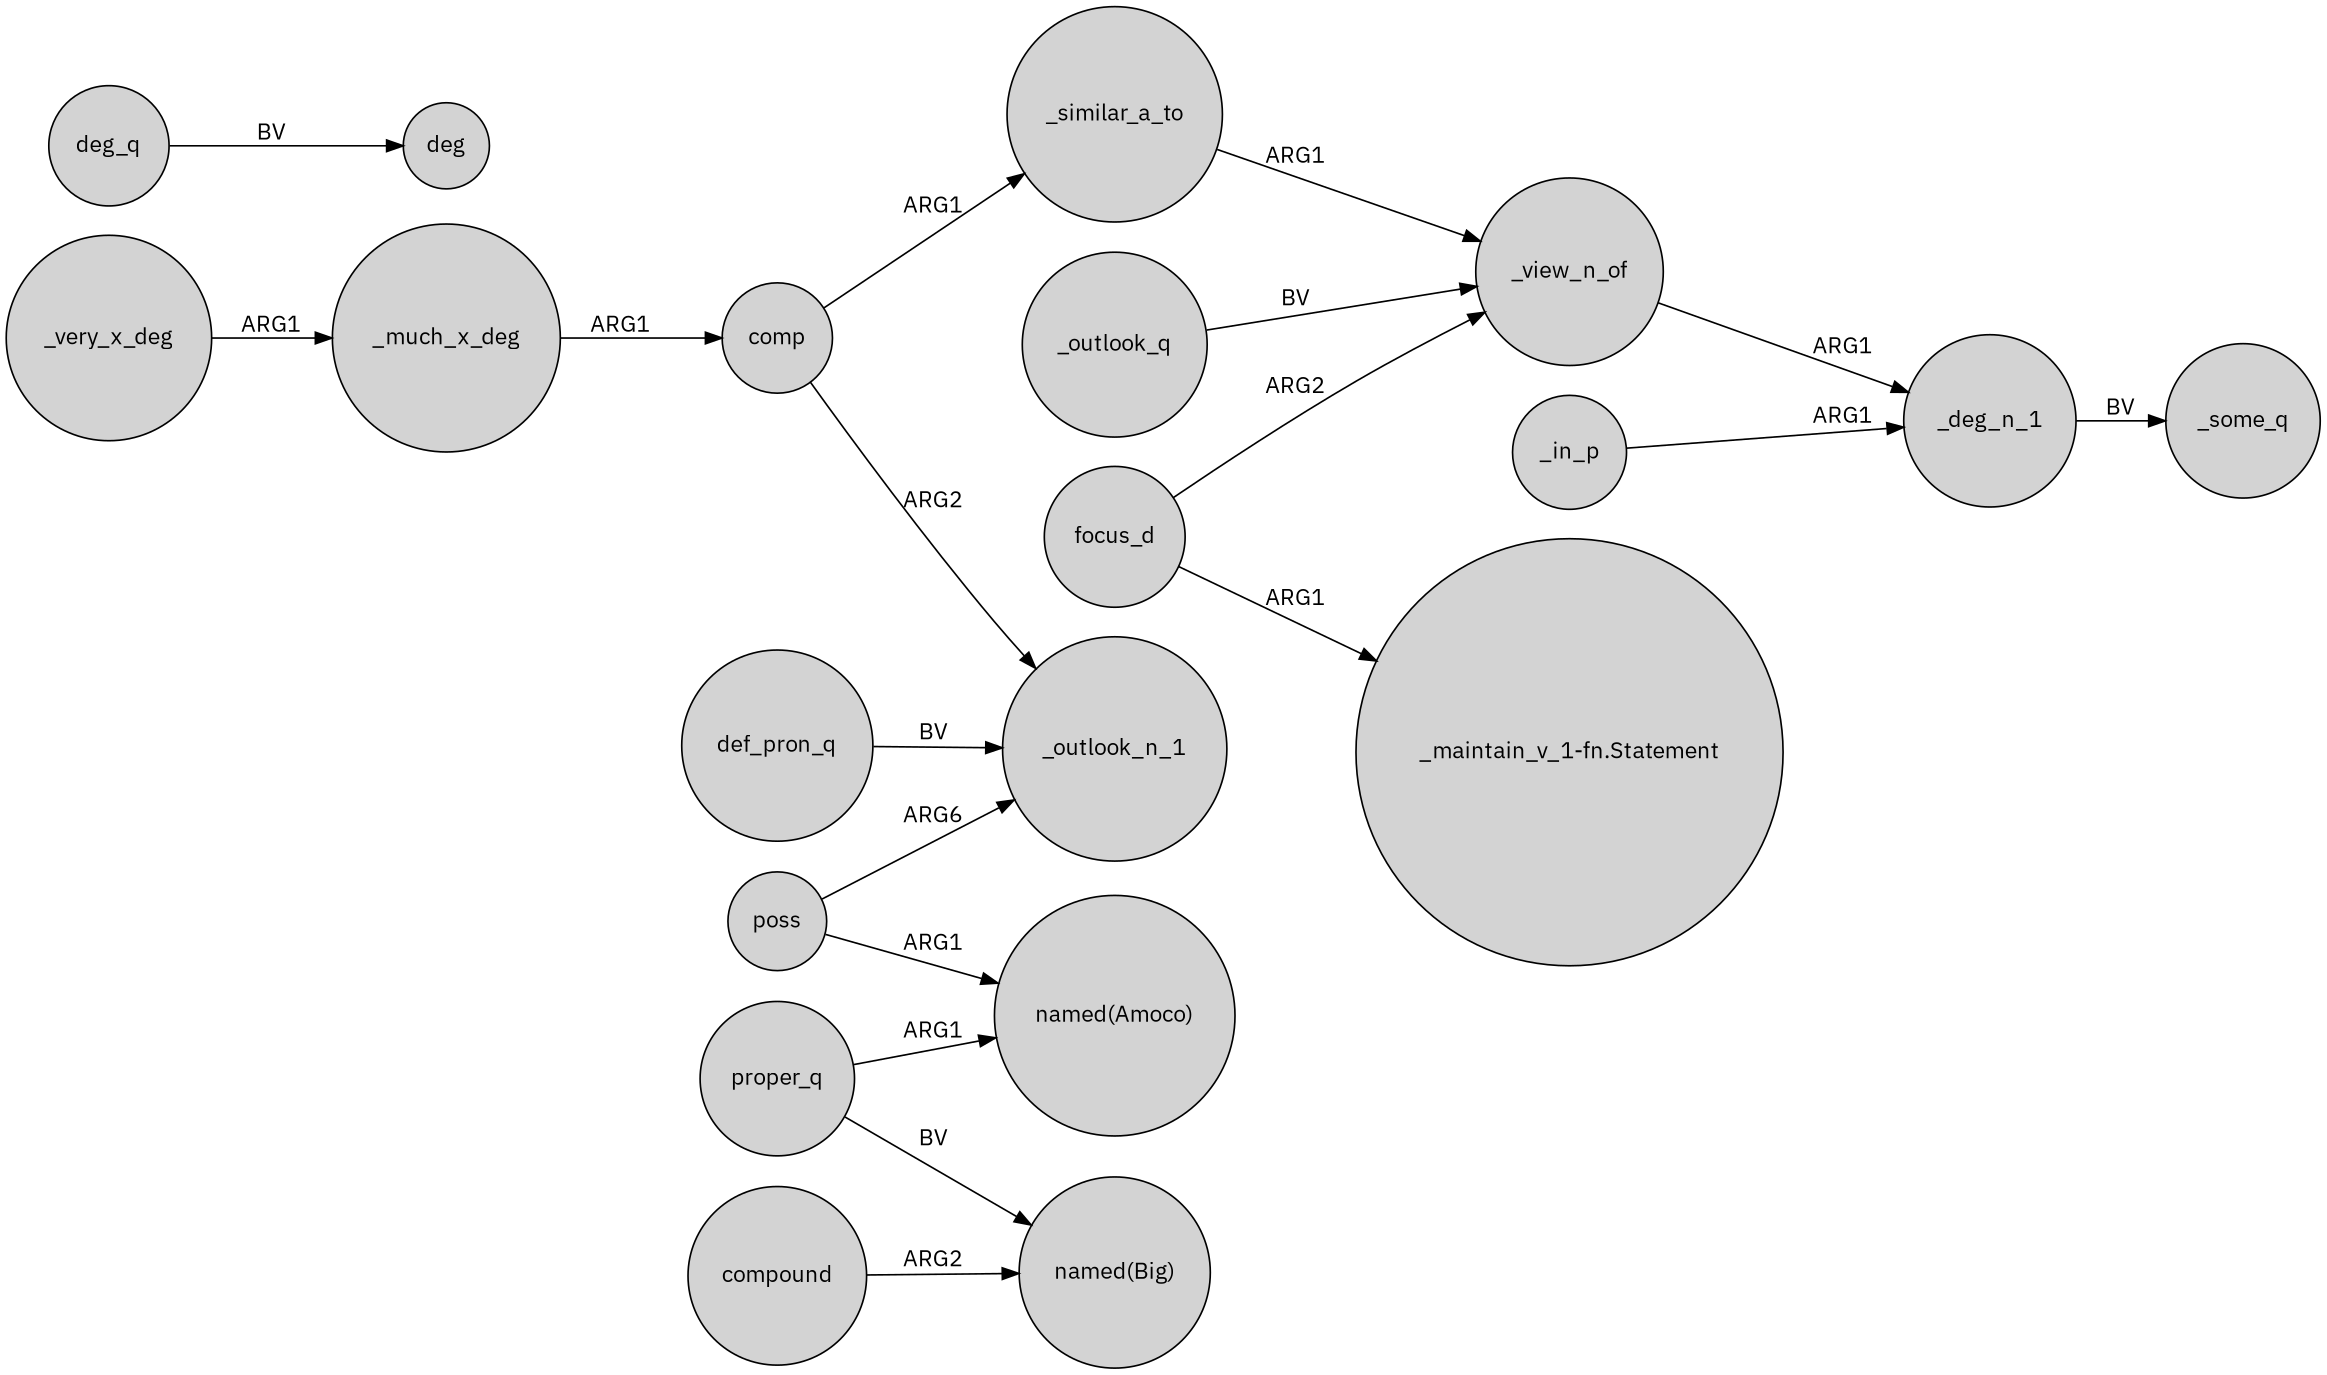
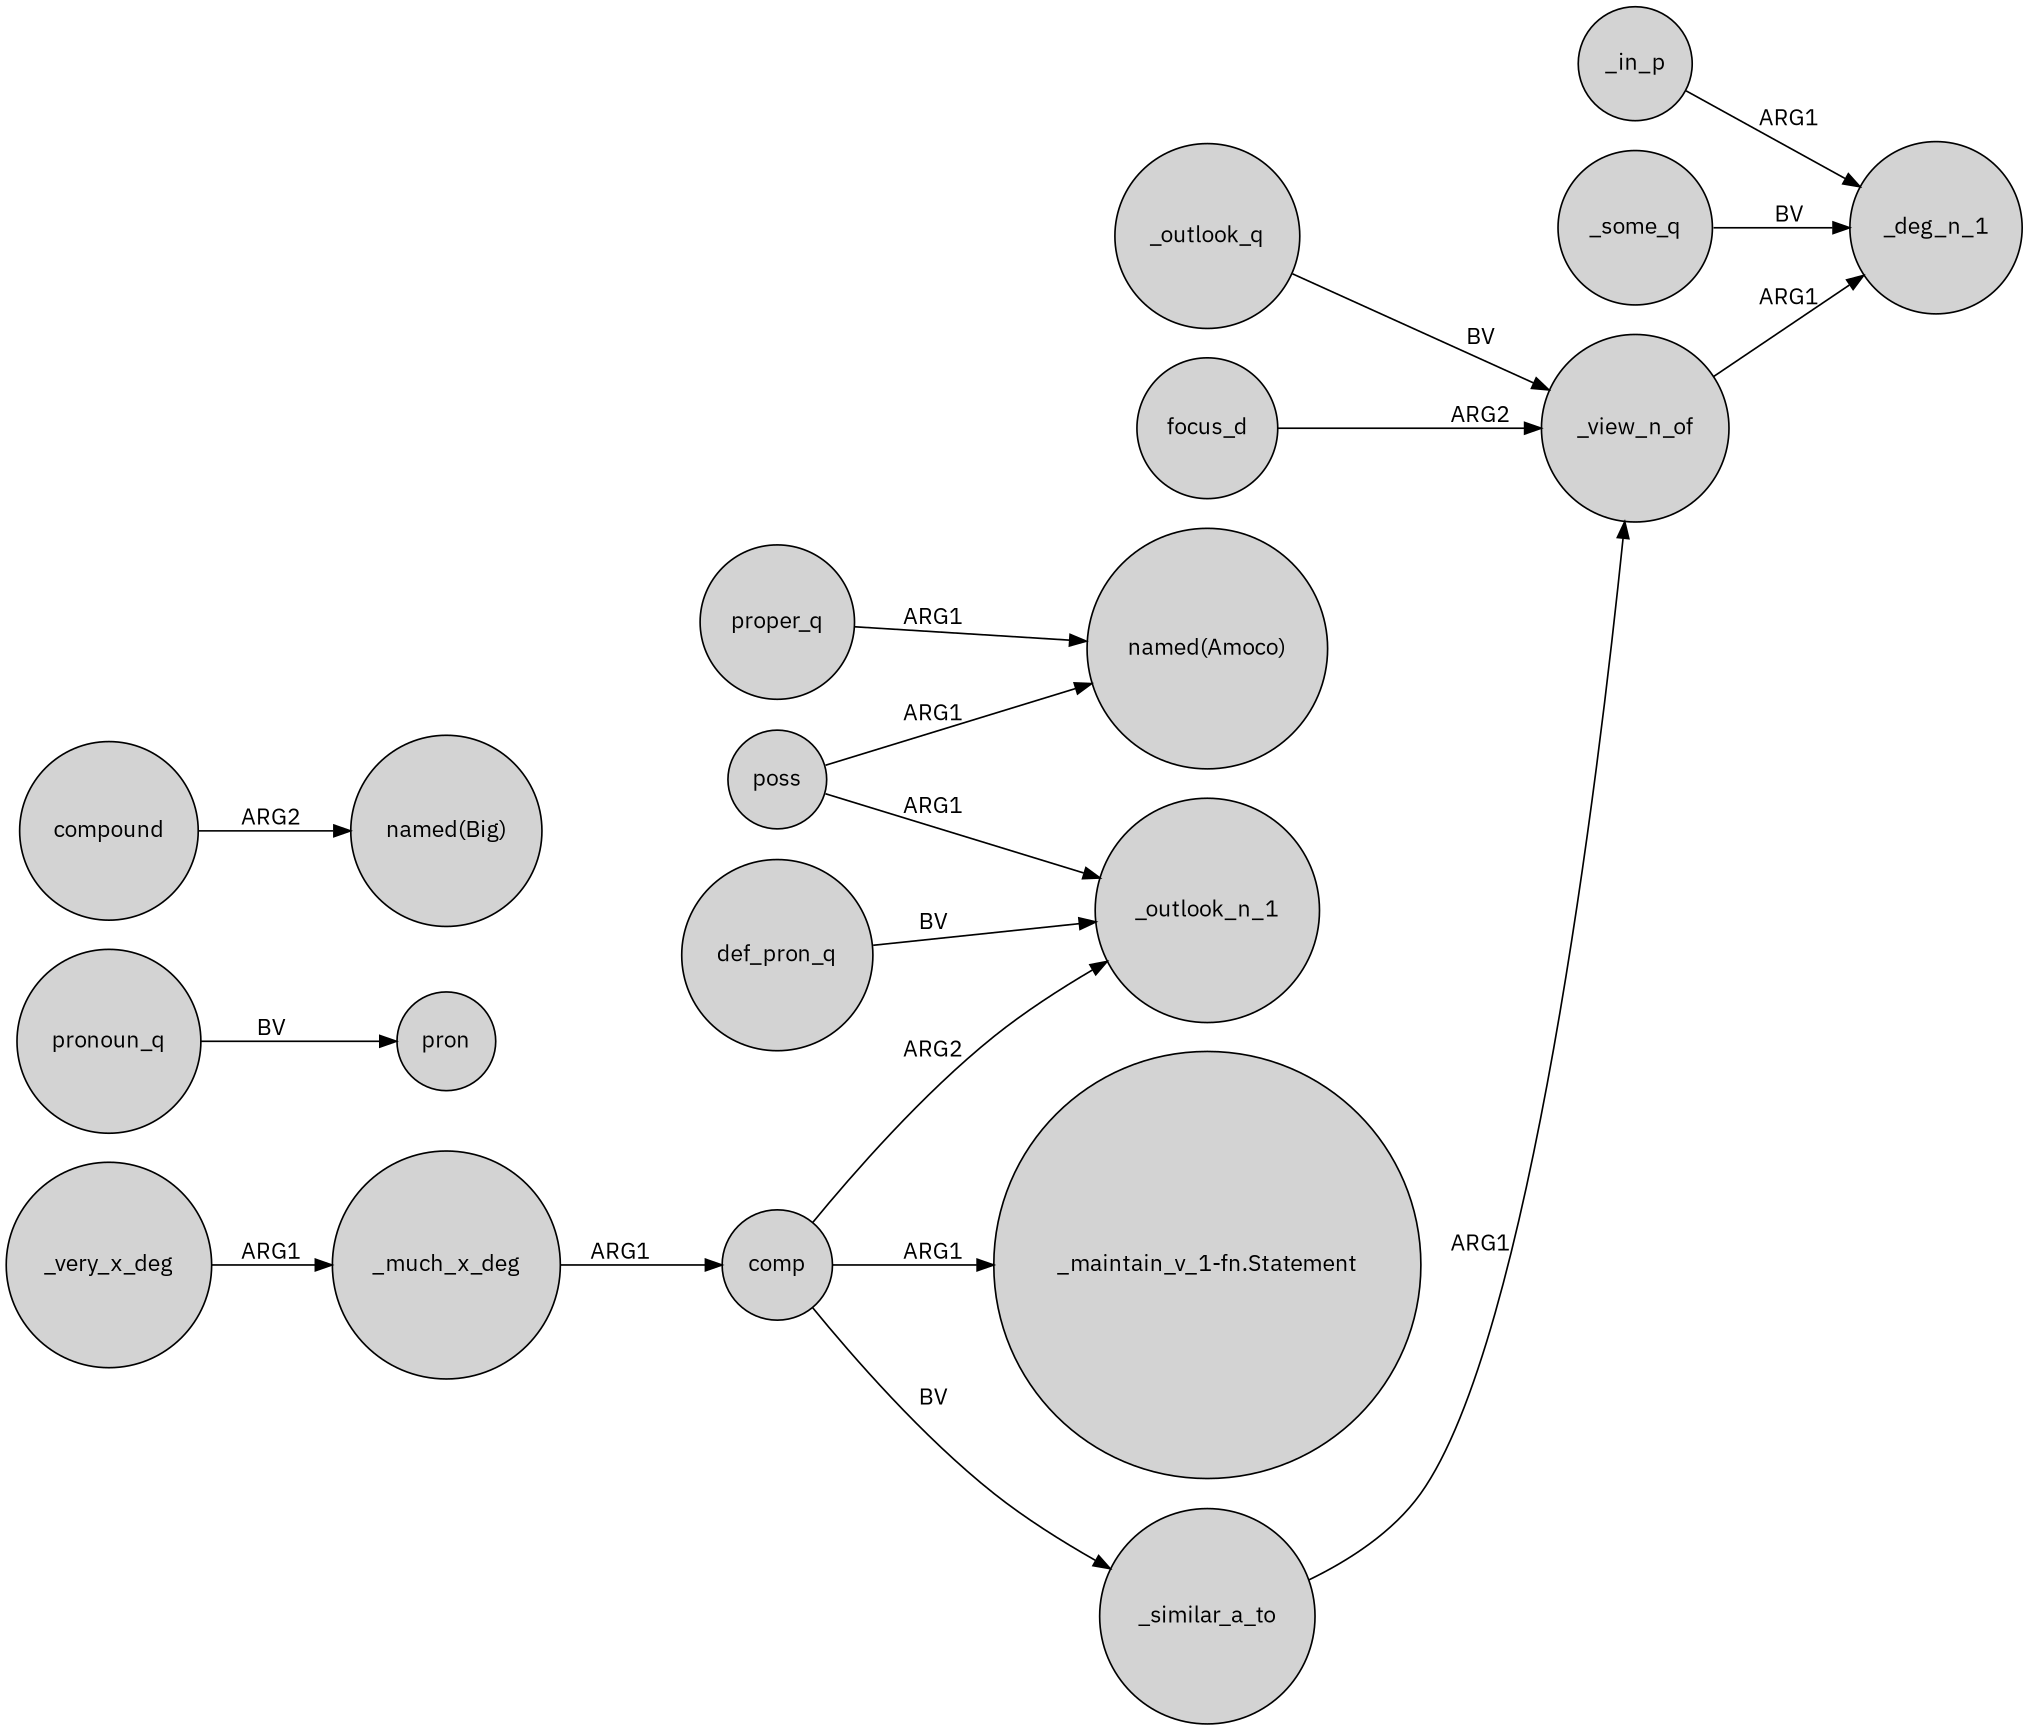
(109, 146) -> (109, 1041)
(446, 146) -> (446, 1041)
(934, 206) -> (934, 1398)
(2112, 421) -> (1773, 228)
(1270, 610) -> (905, 1265)
(934, 816) -> (934, 807)
(931, 1167) -> none
